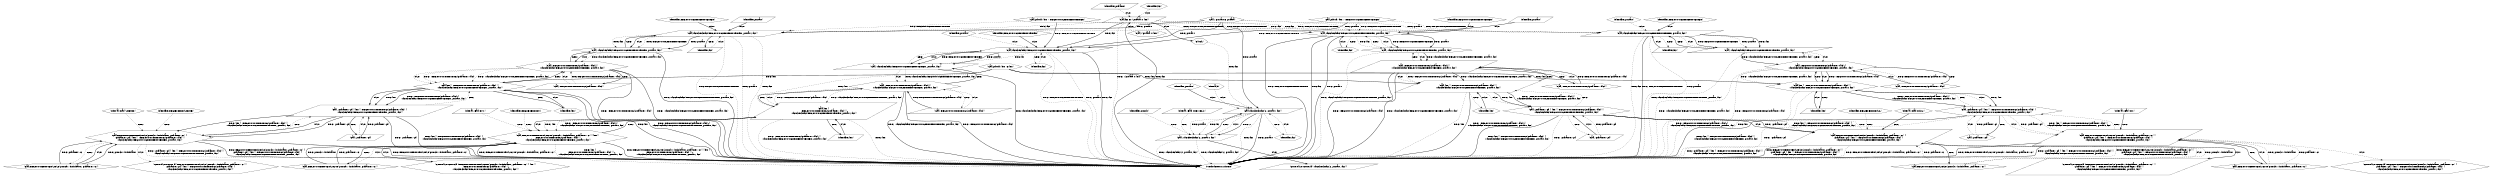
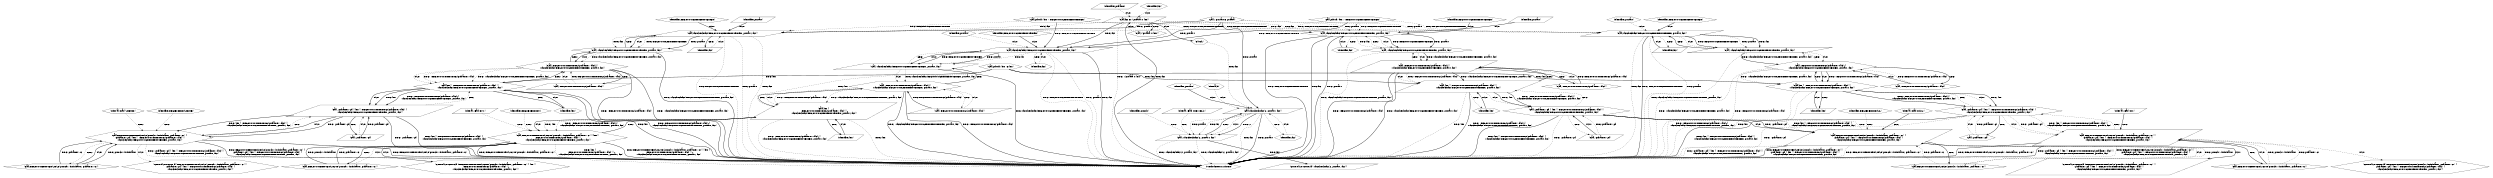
none -> (1153, 25)
(1275, 152) -> (1275, 152)
